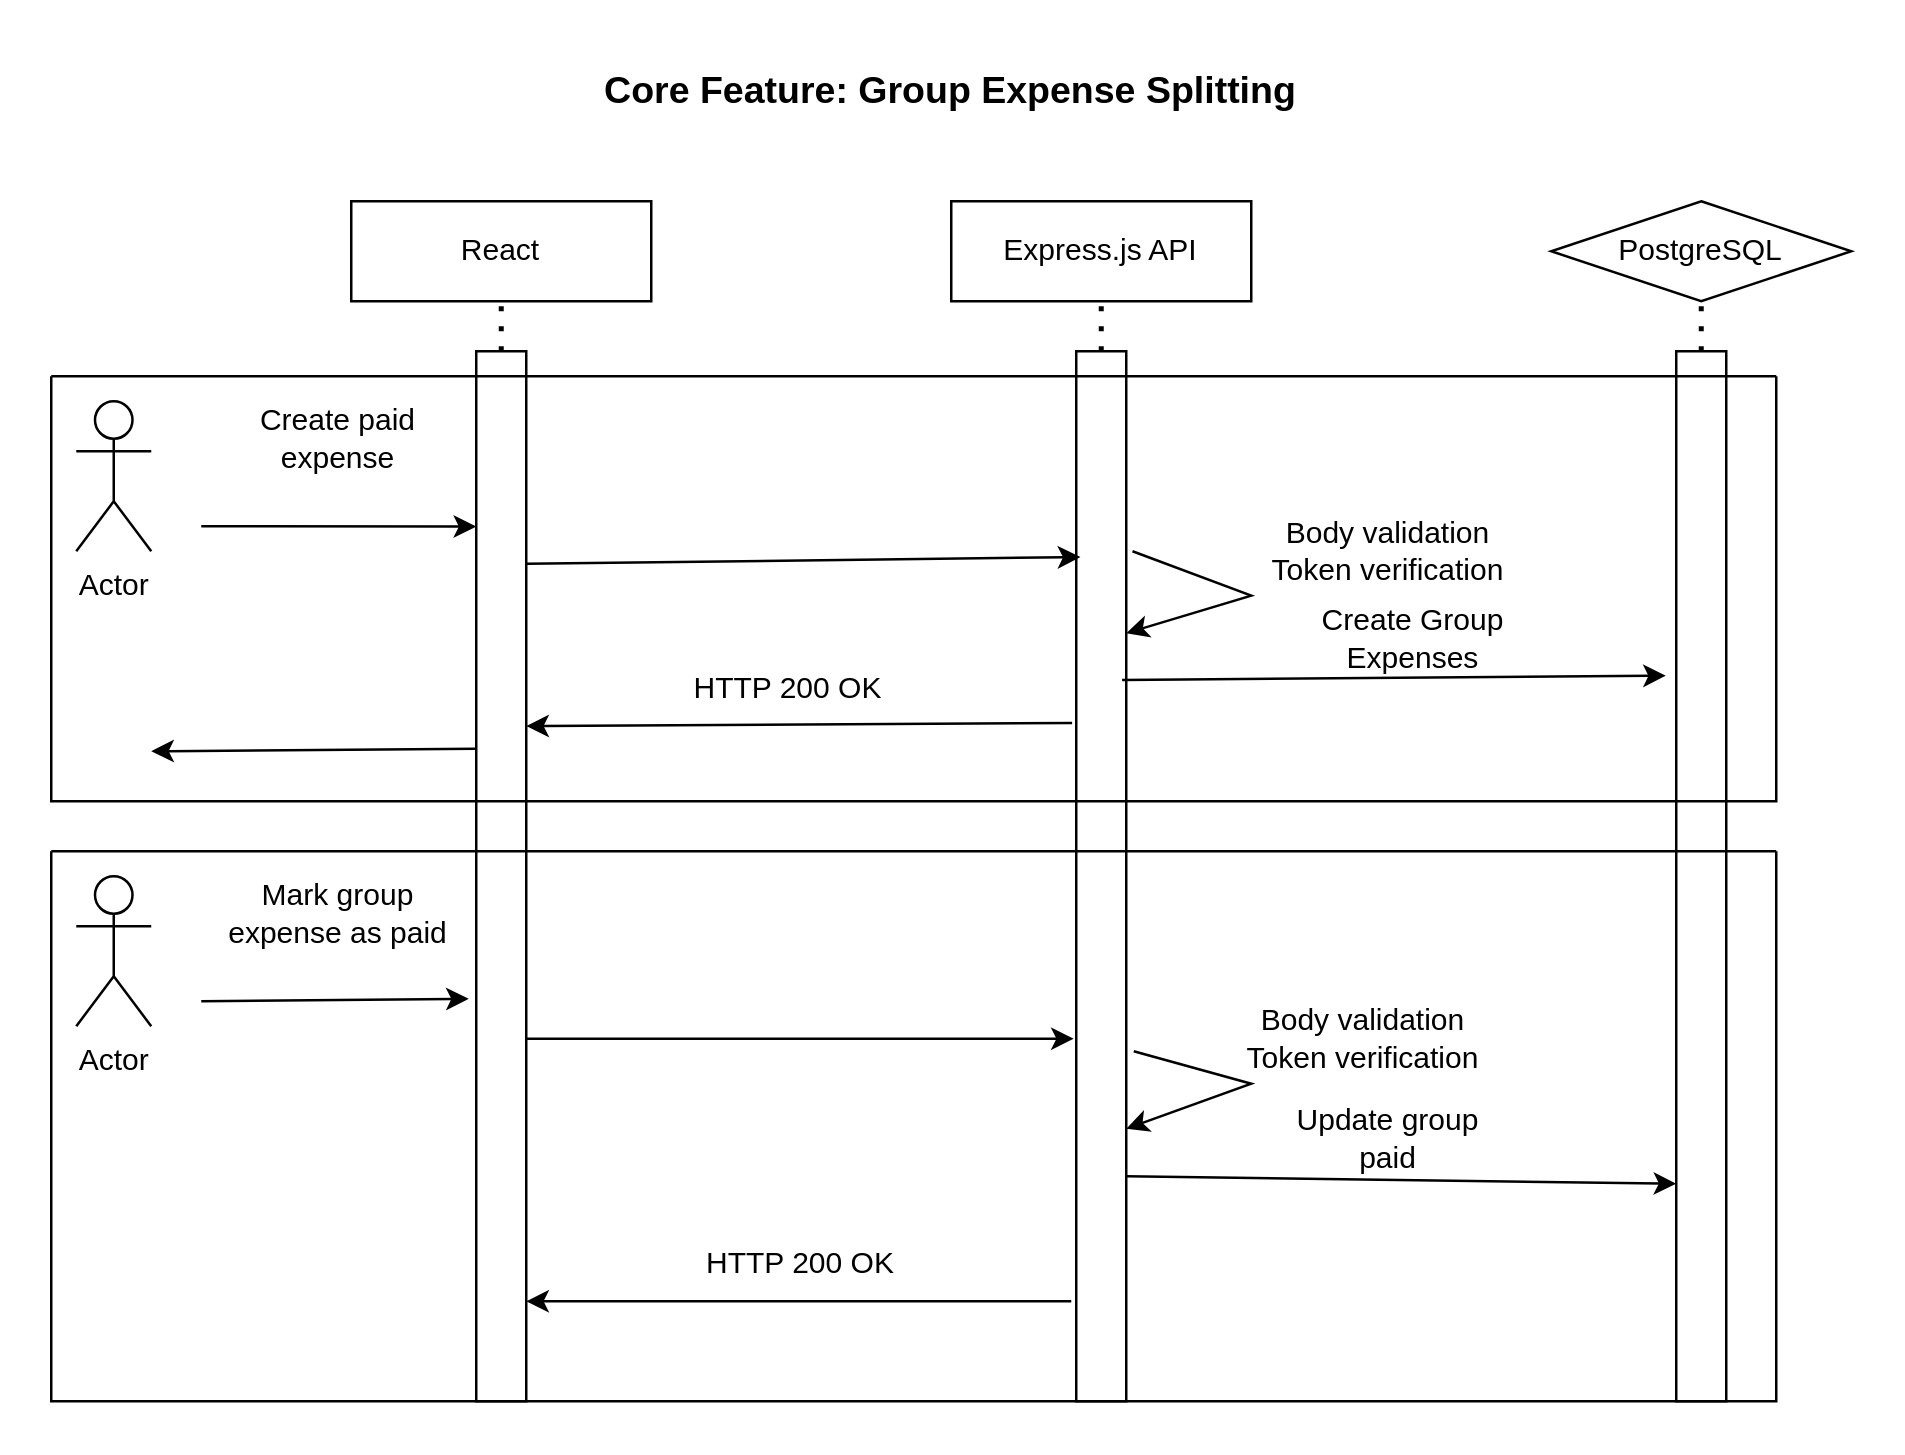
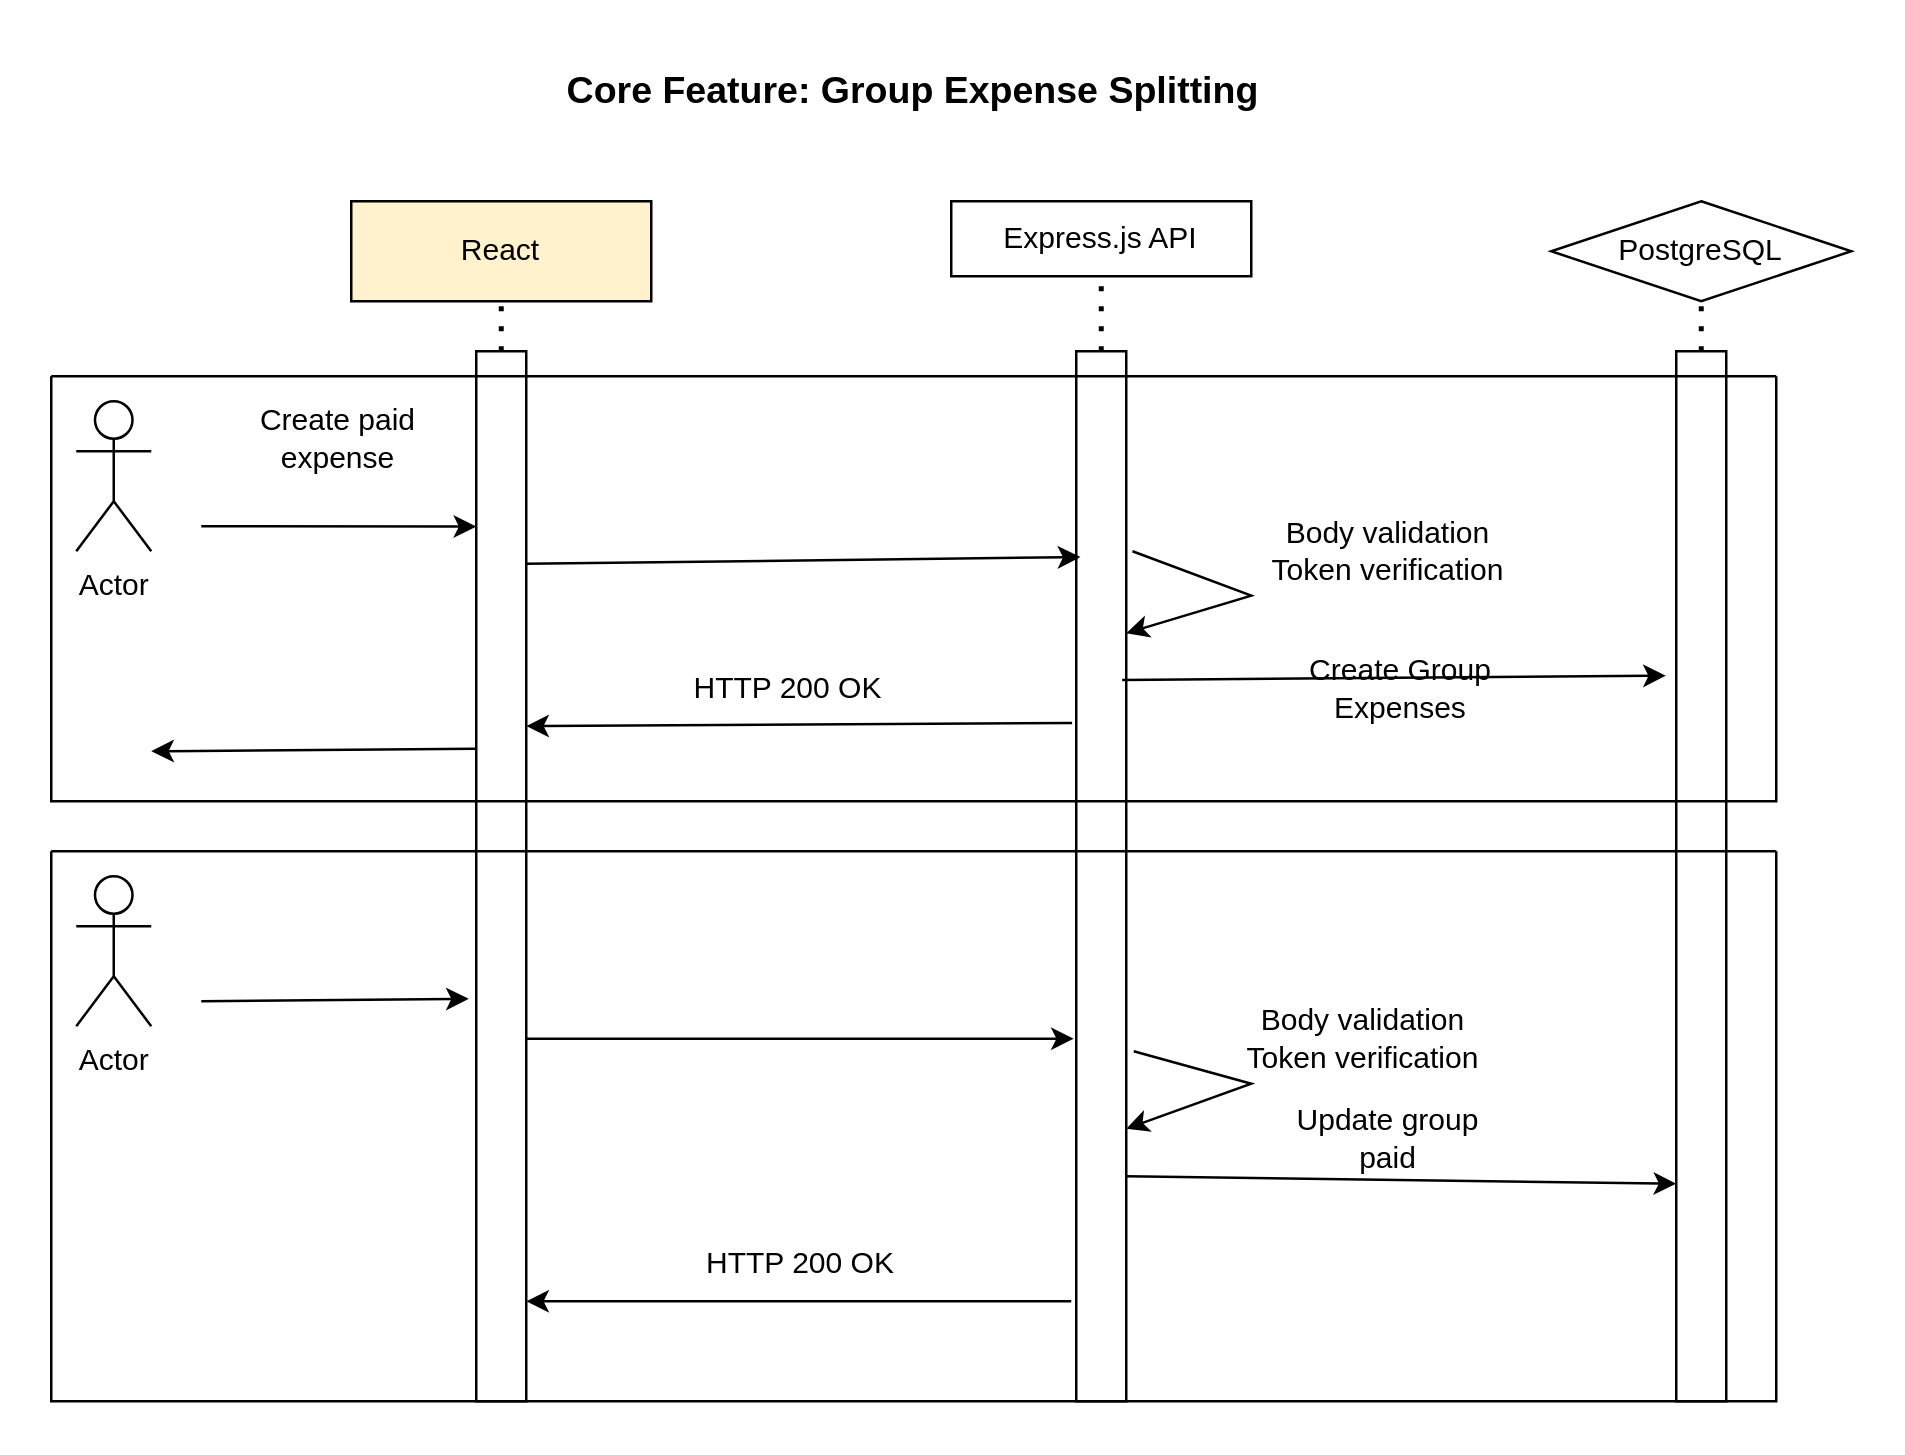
(951, 89) -> (914, 89)
(501, 251) -> (501, 251)
(1101, 251) -> (1101, 239)
(1414, 639) -> (1401, 689)
(339, 914) -> none
